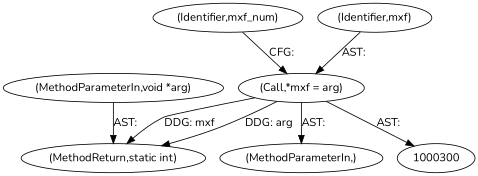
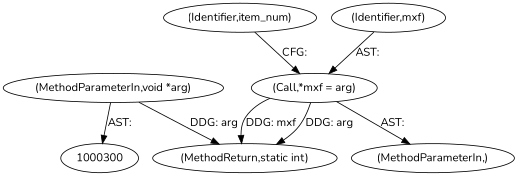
(228, 18) -> (240, 18)
(366, 122) -> (107, 119)
(127, 123) -> (214, 123)
